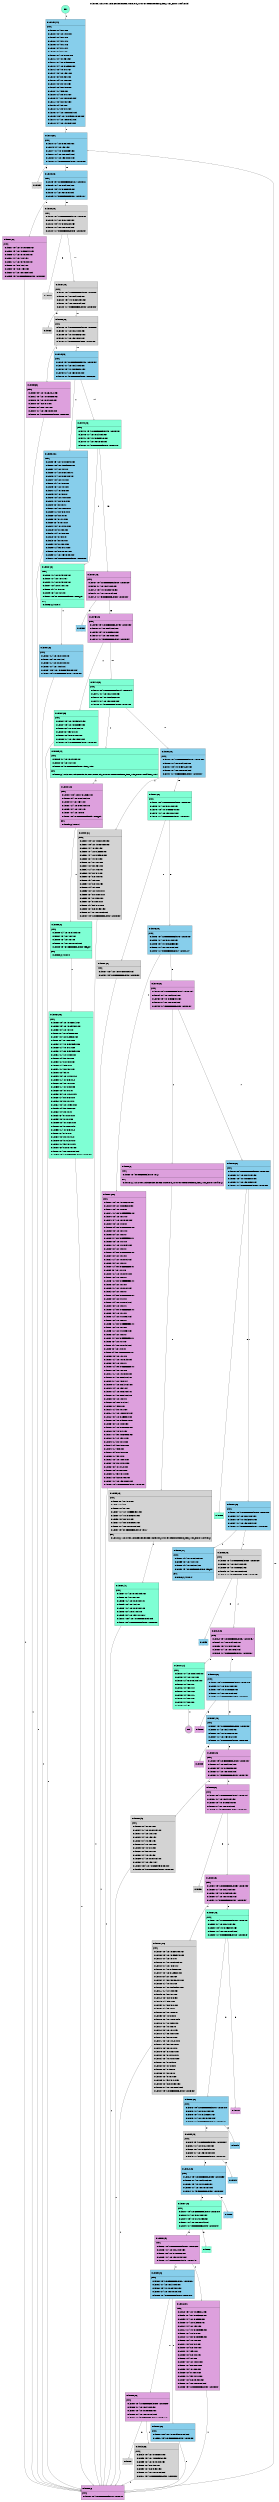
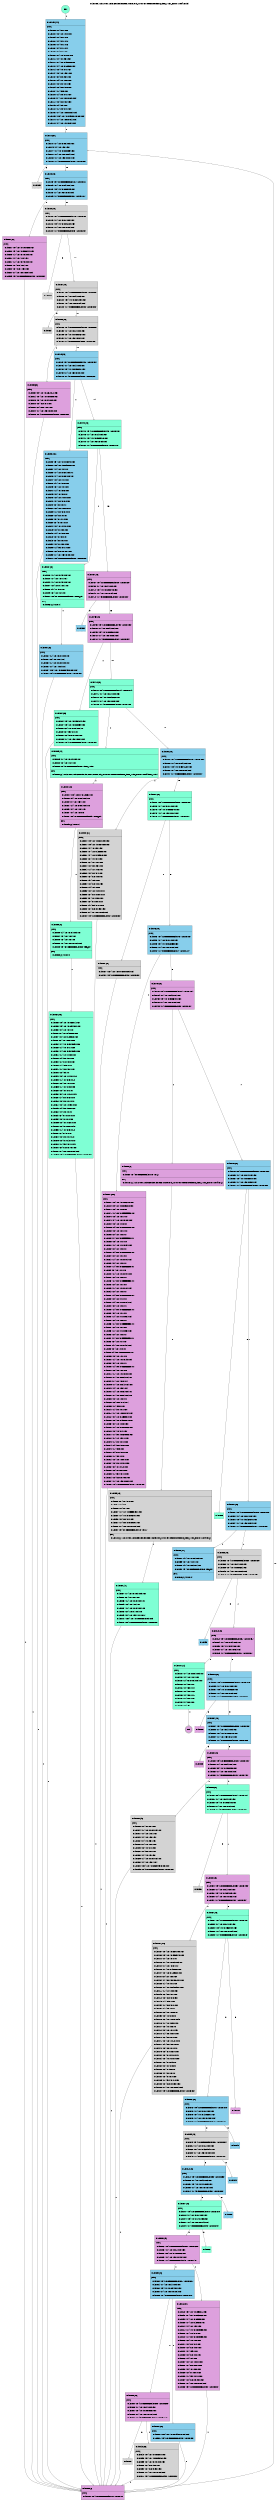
(227, 1799) -> (227, 1799)
